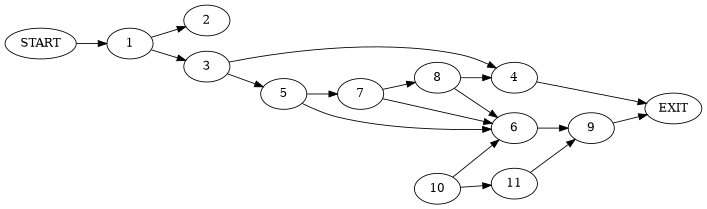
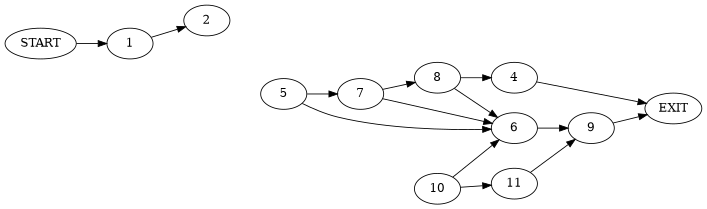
(207, 67) -> none
